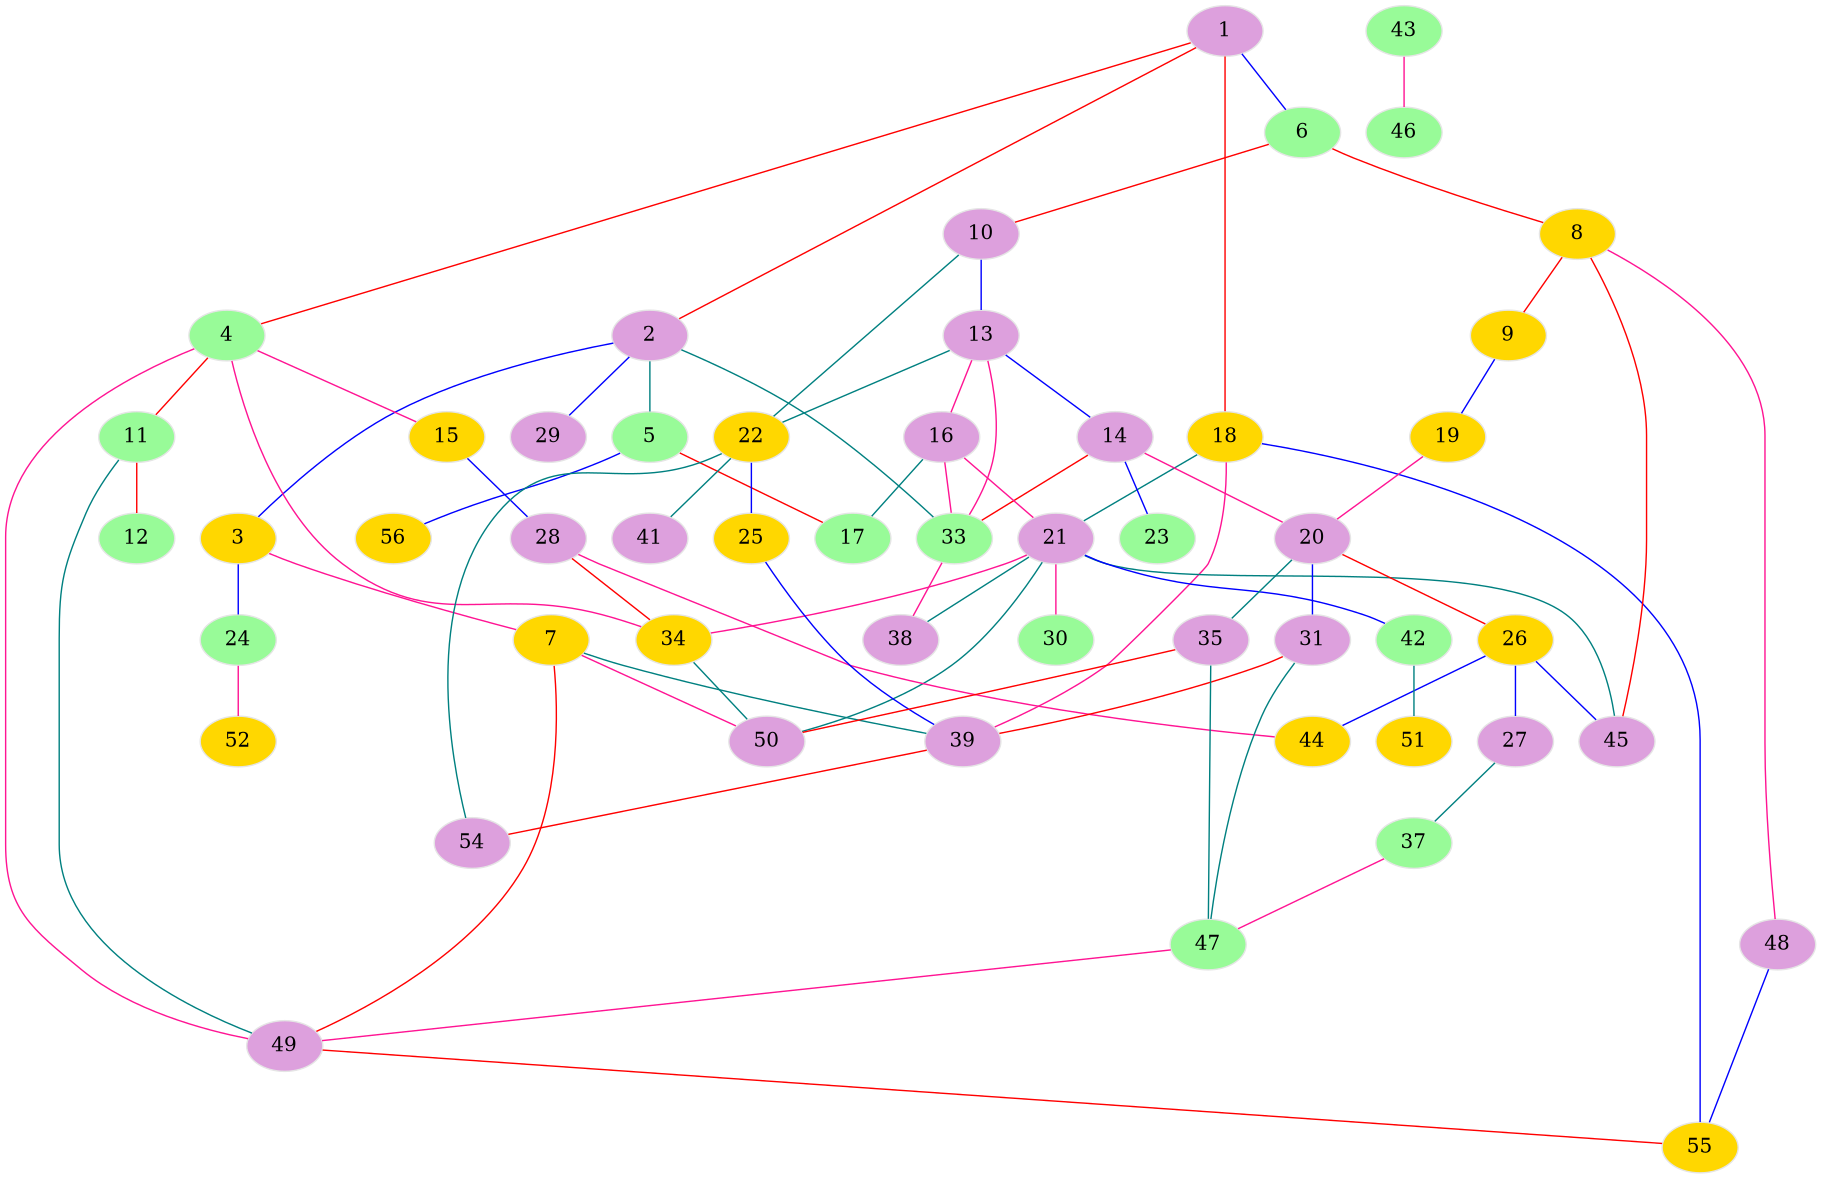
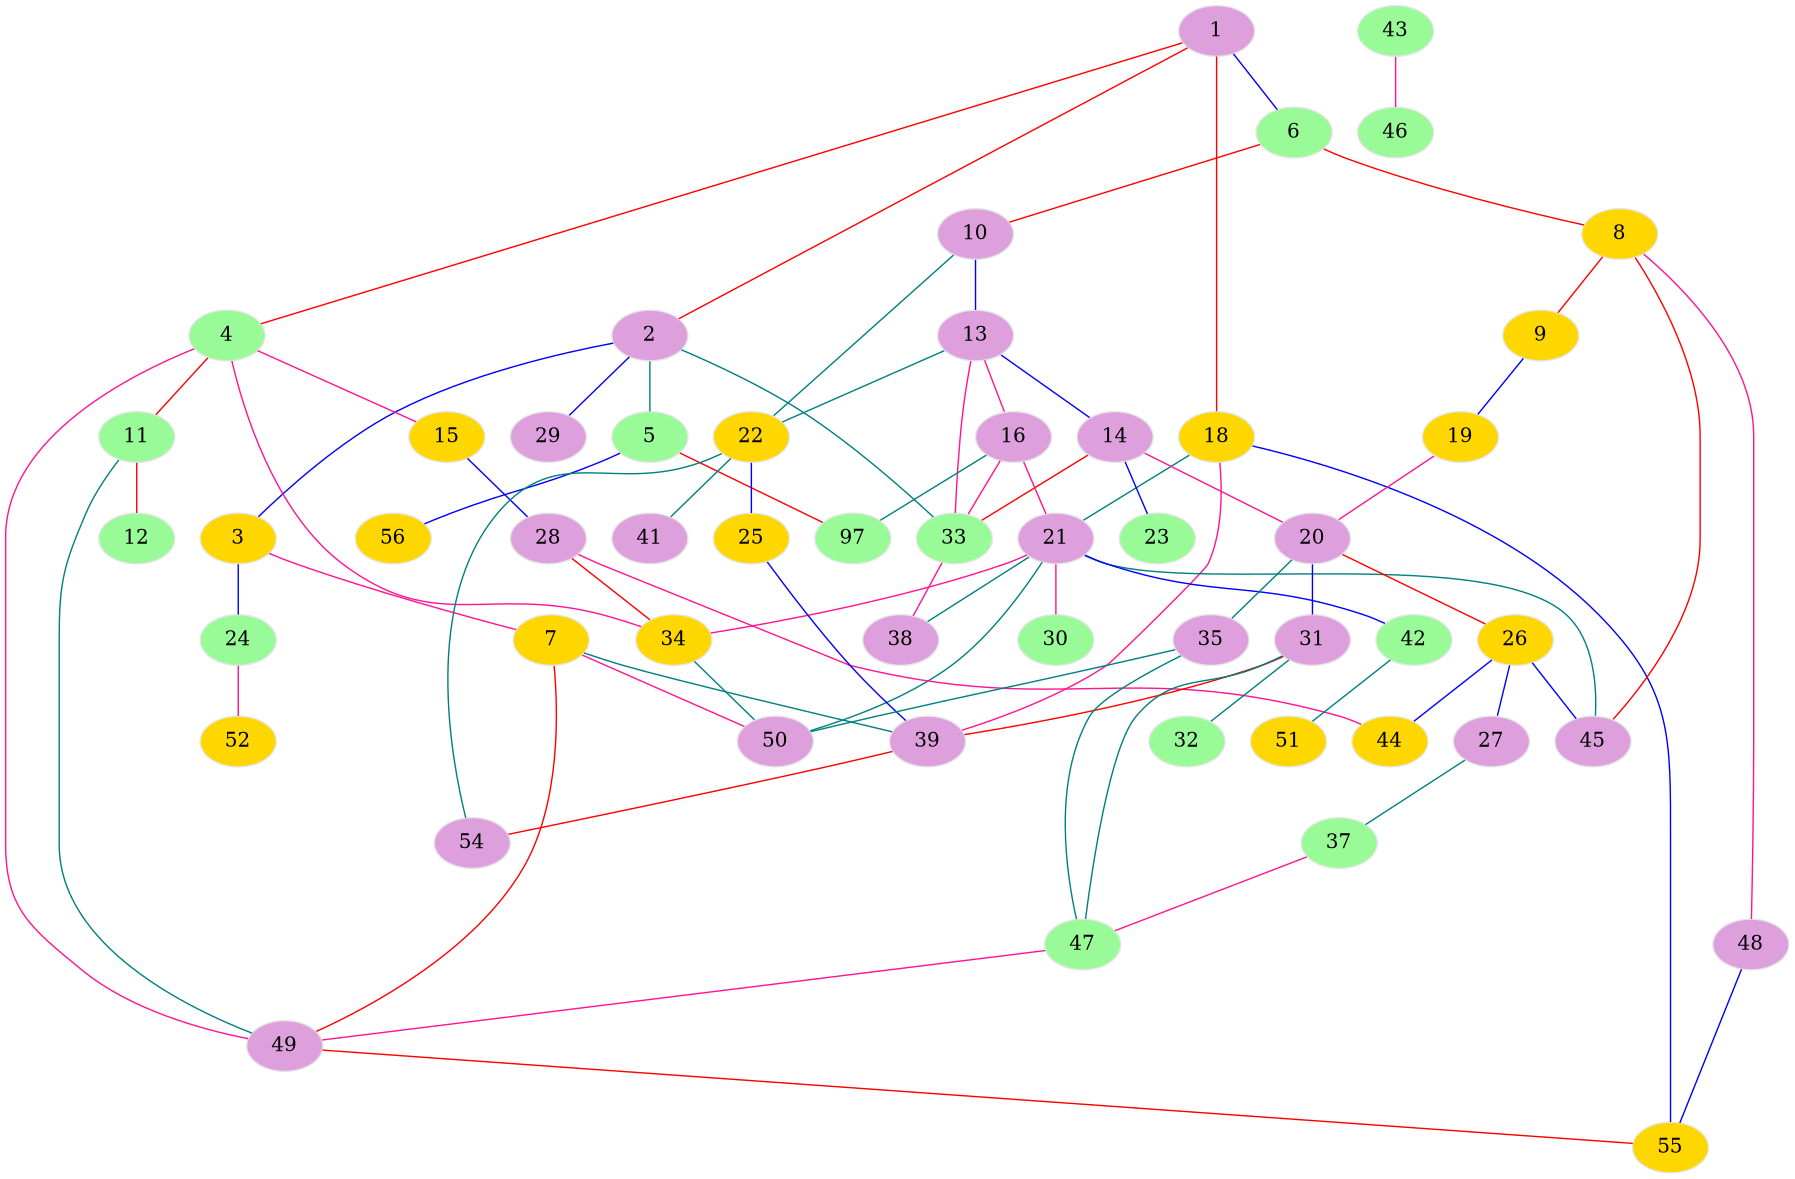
(853, 539) -> (853, 539)
(998, 689) -> (965, 696)
none -> (1187, 742)
